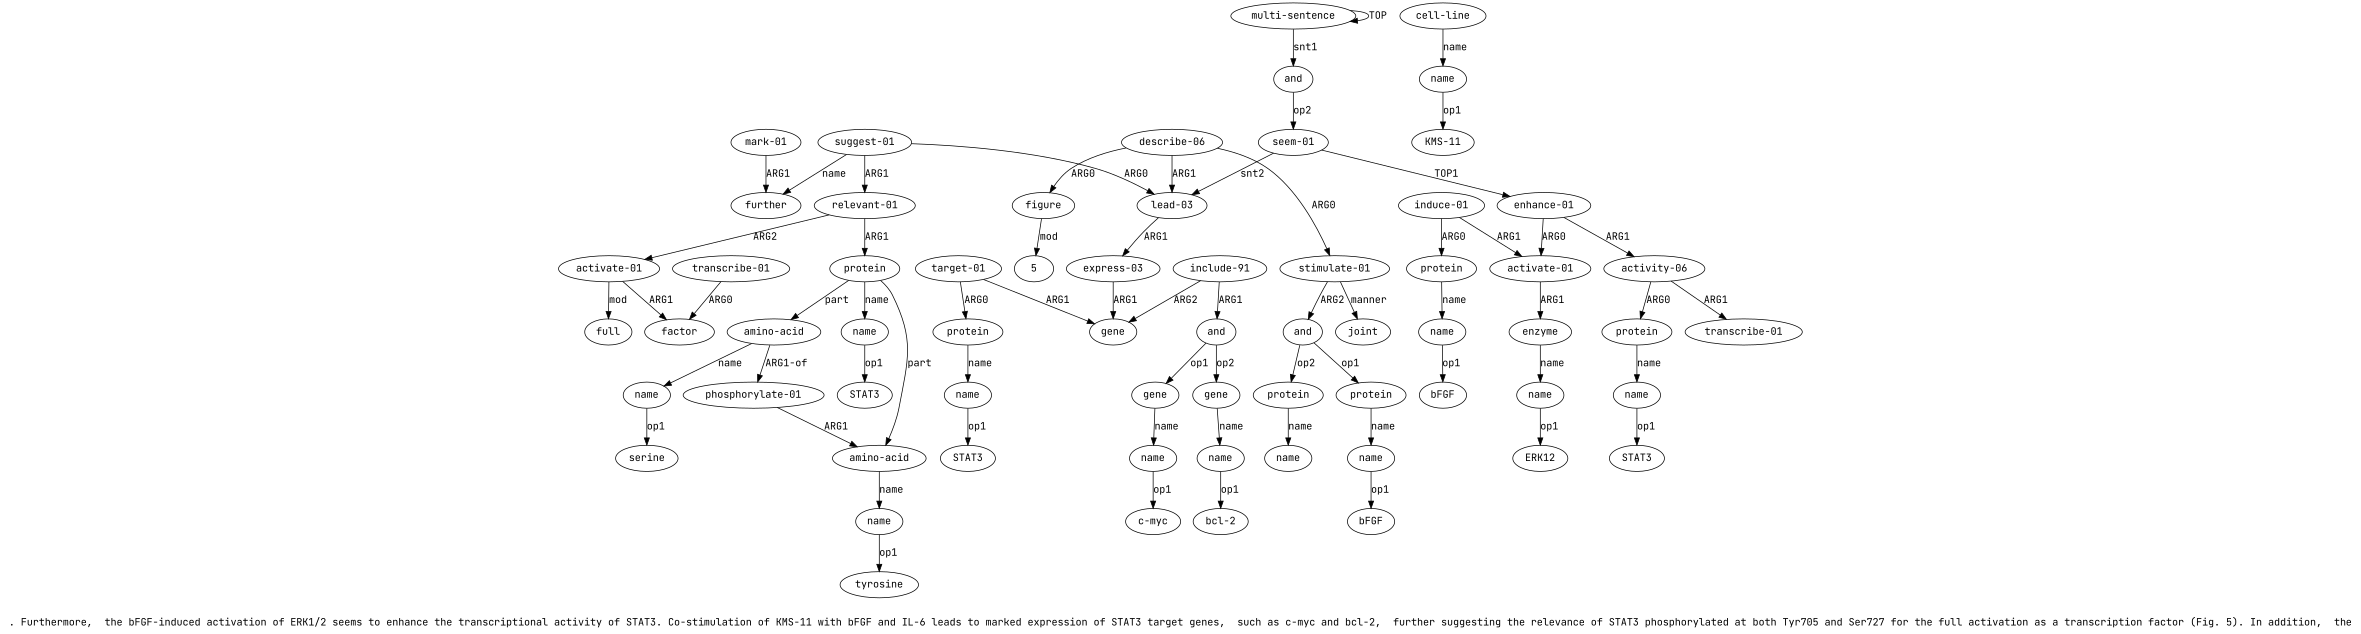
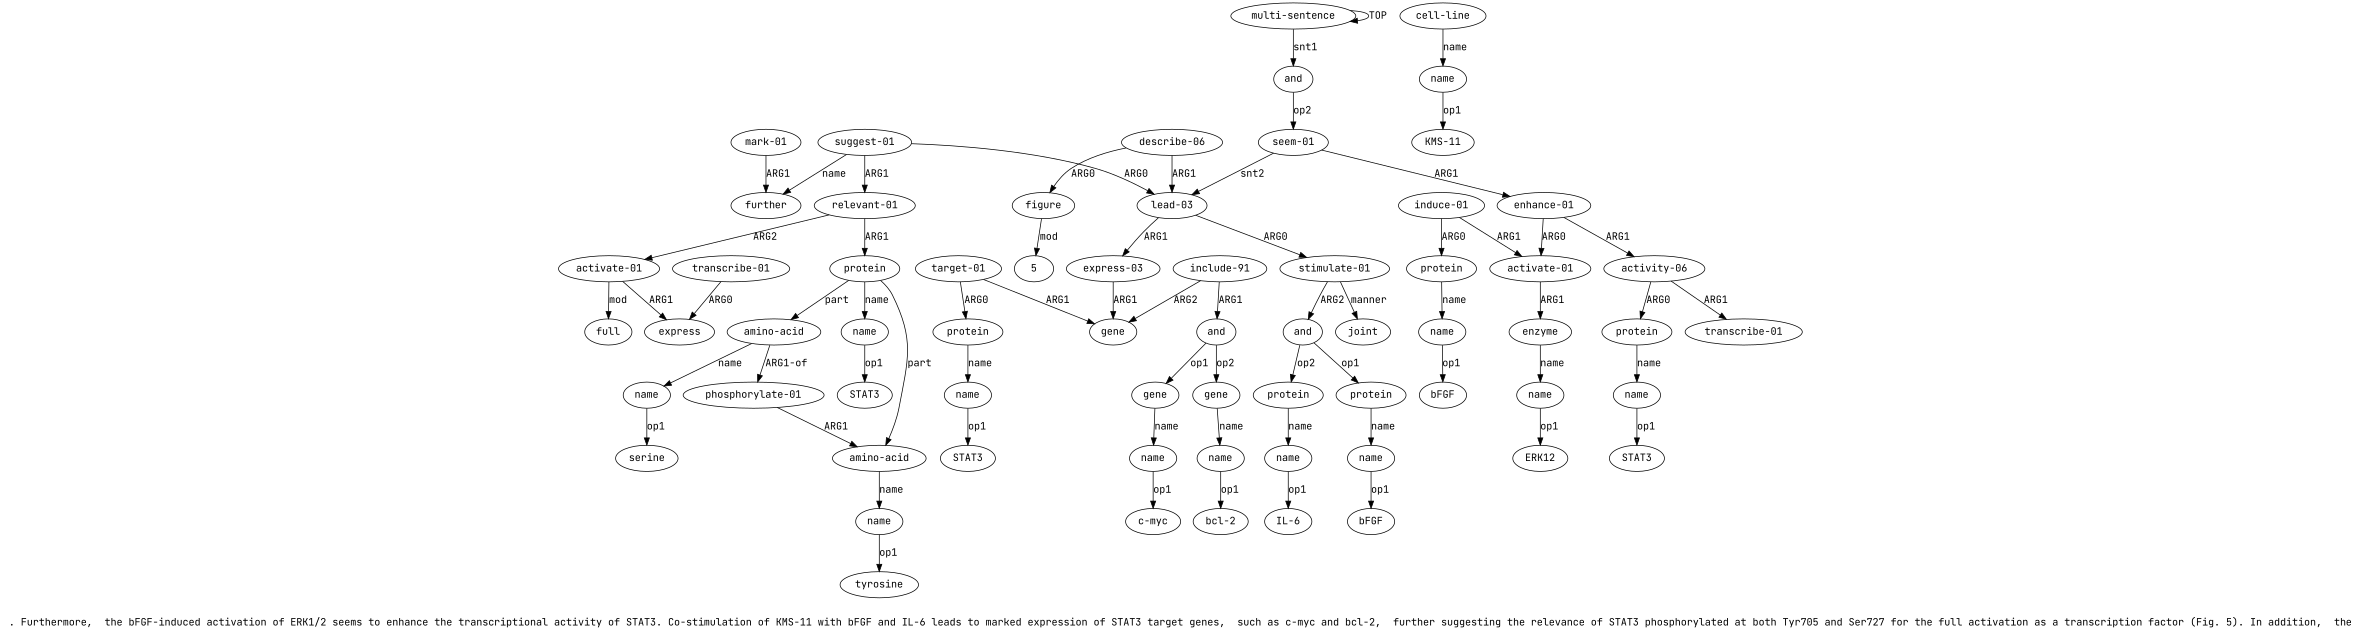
(1447, 174) -> (1447, 174)
(1285, 184) -> (1248, 235)
(680, 332) -> (680, 332)
none -> (1288, 522)
